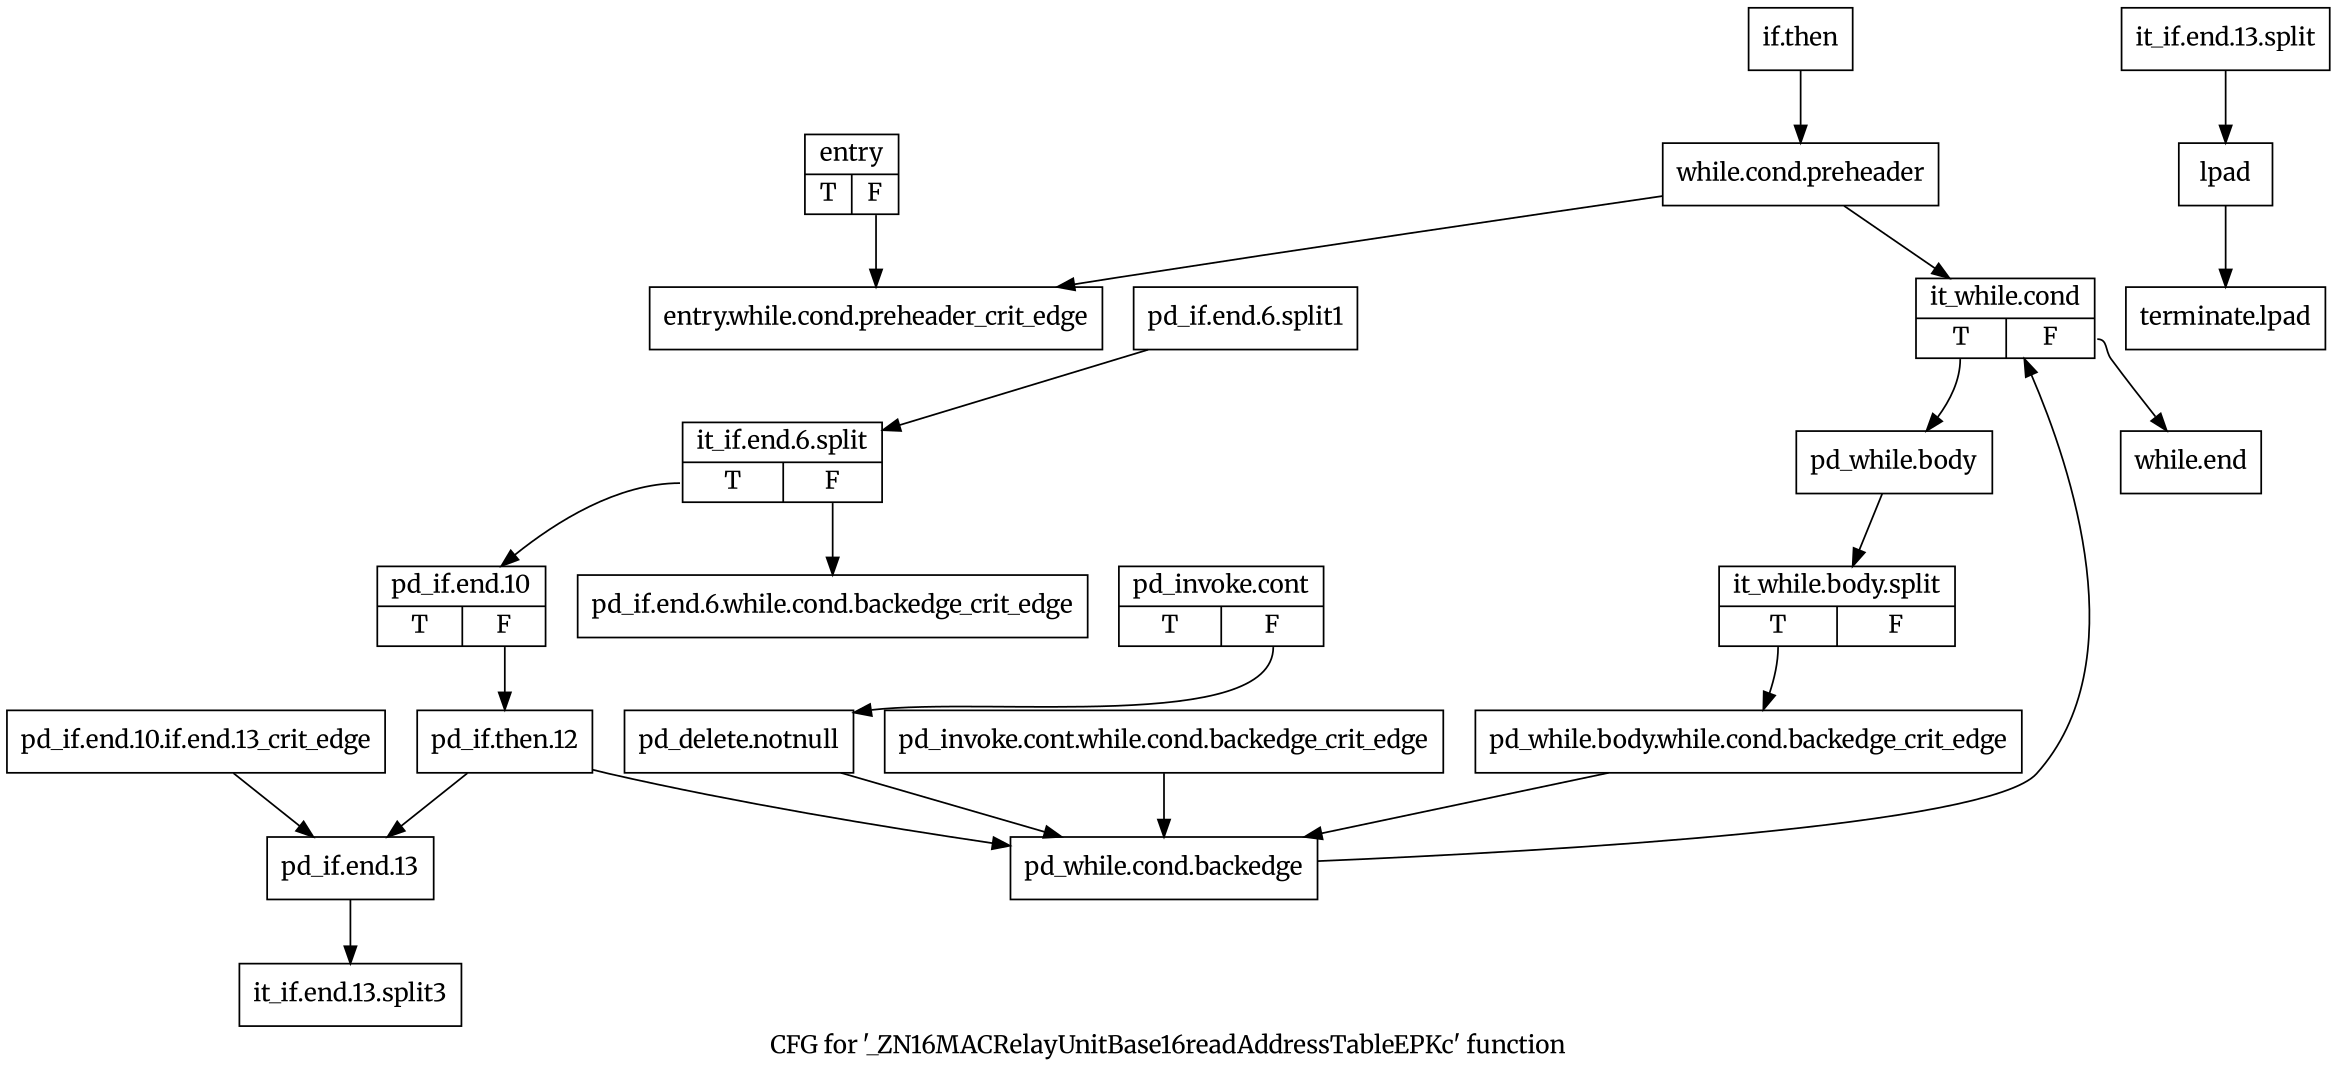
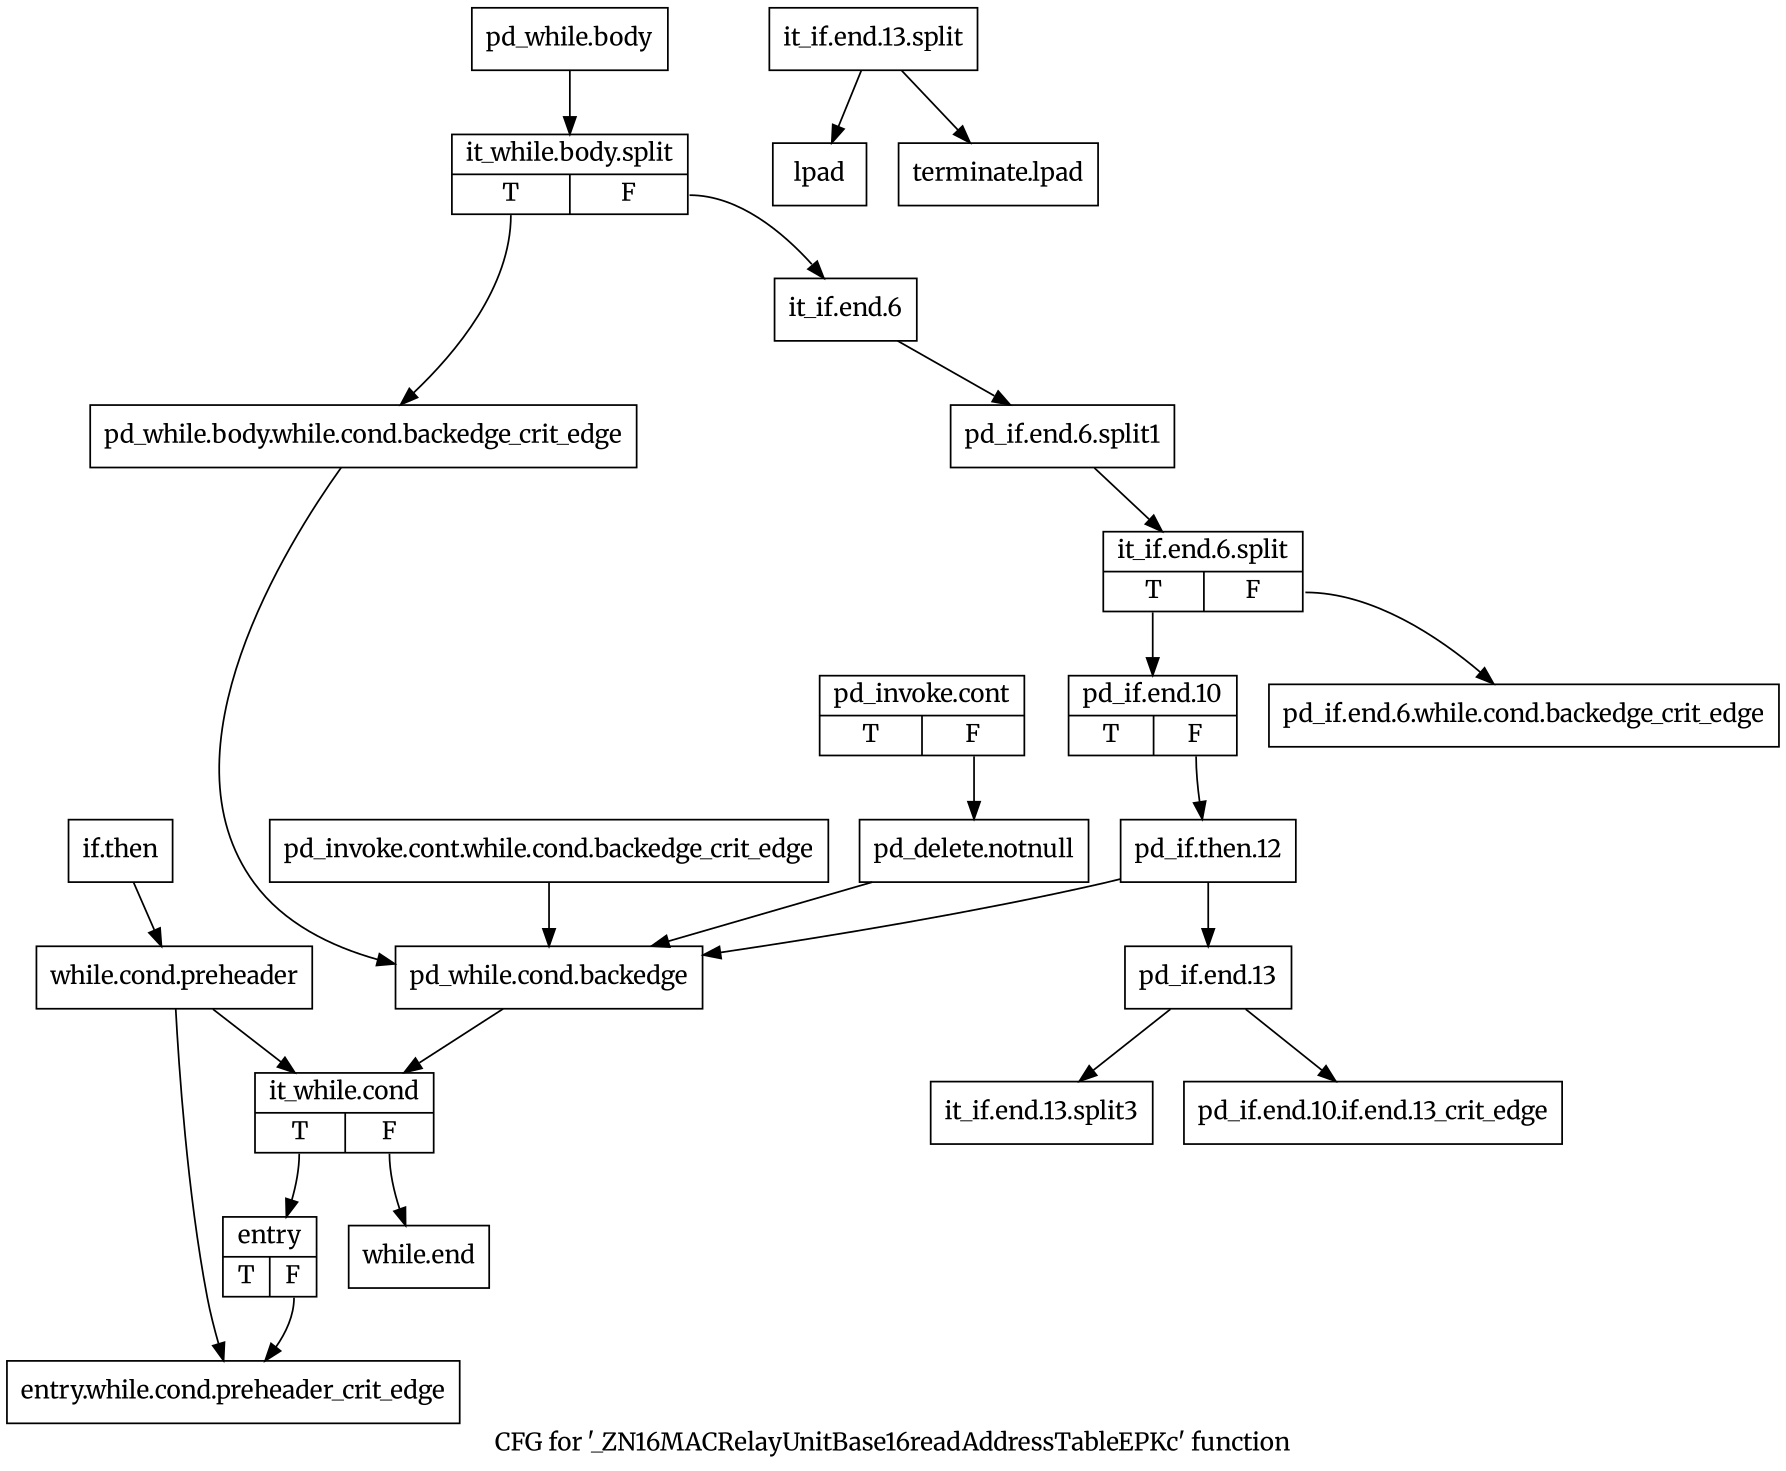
(2226, 238) -> (930, 100)
none -> (846, 310)
(1954, 390) -> (297, 1177)
(267, 800) -> (1284, 1040)
